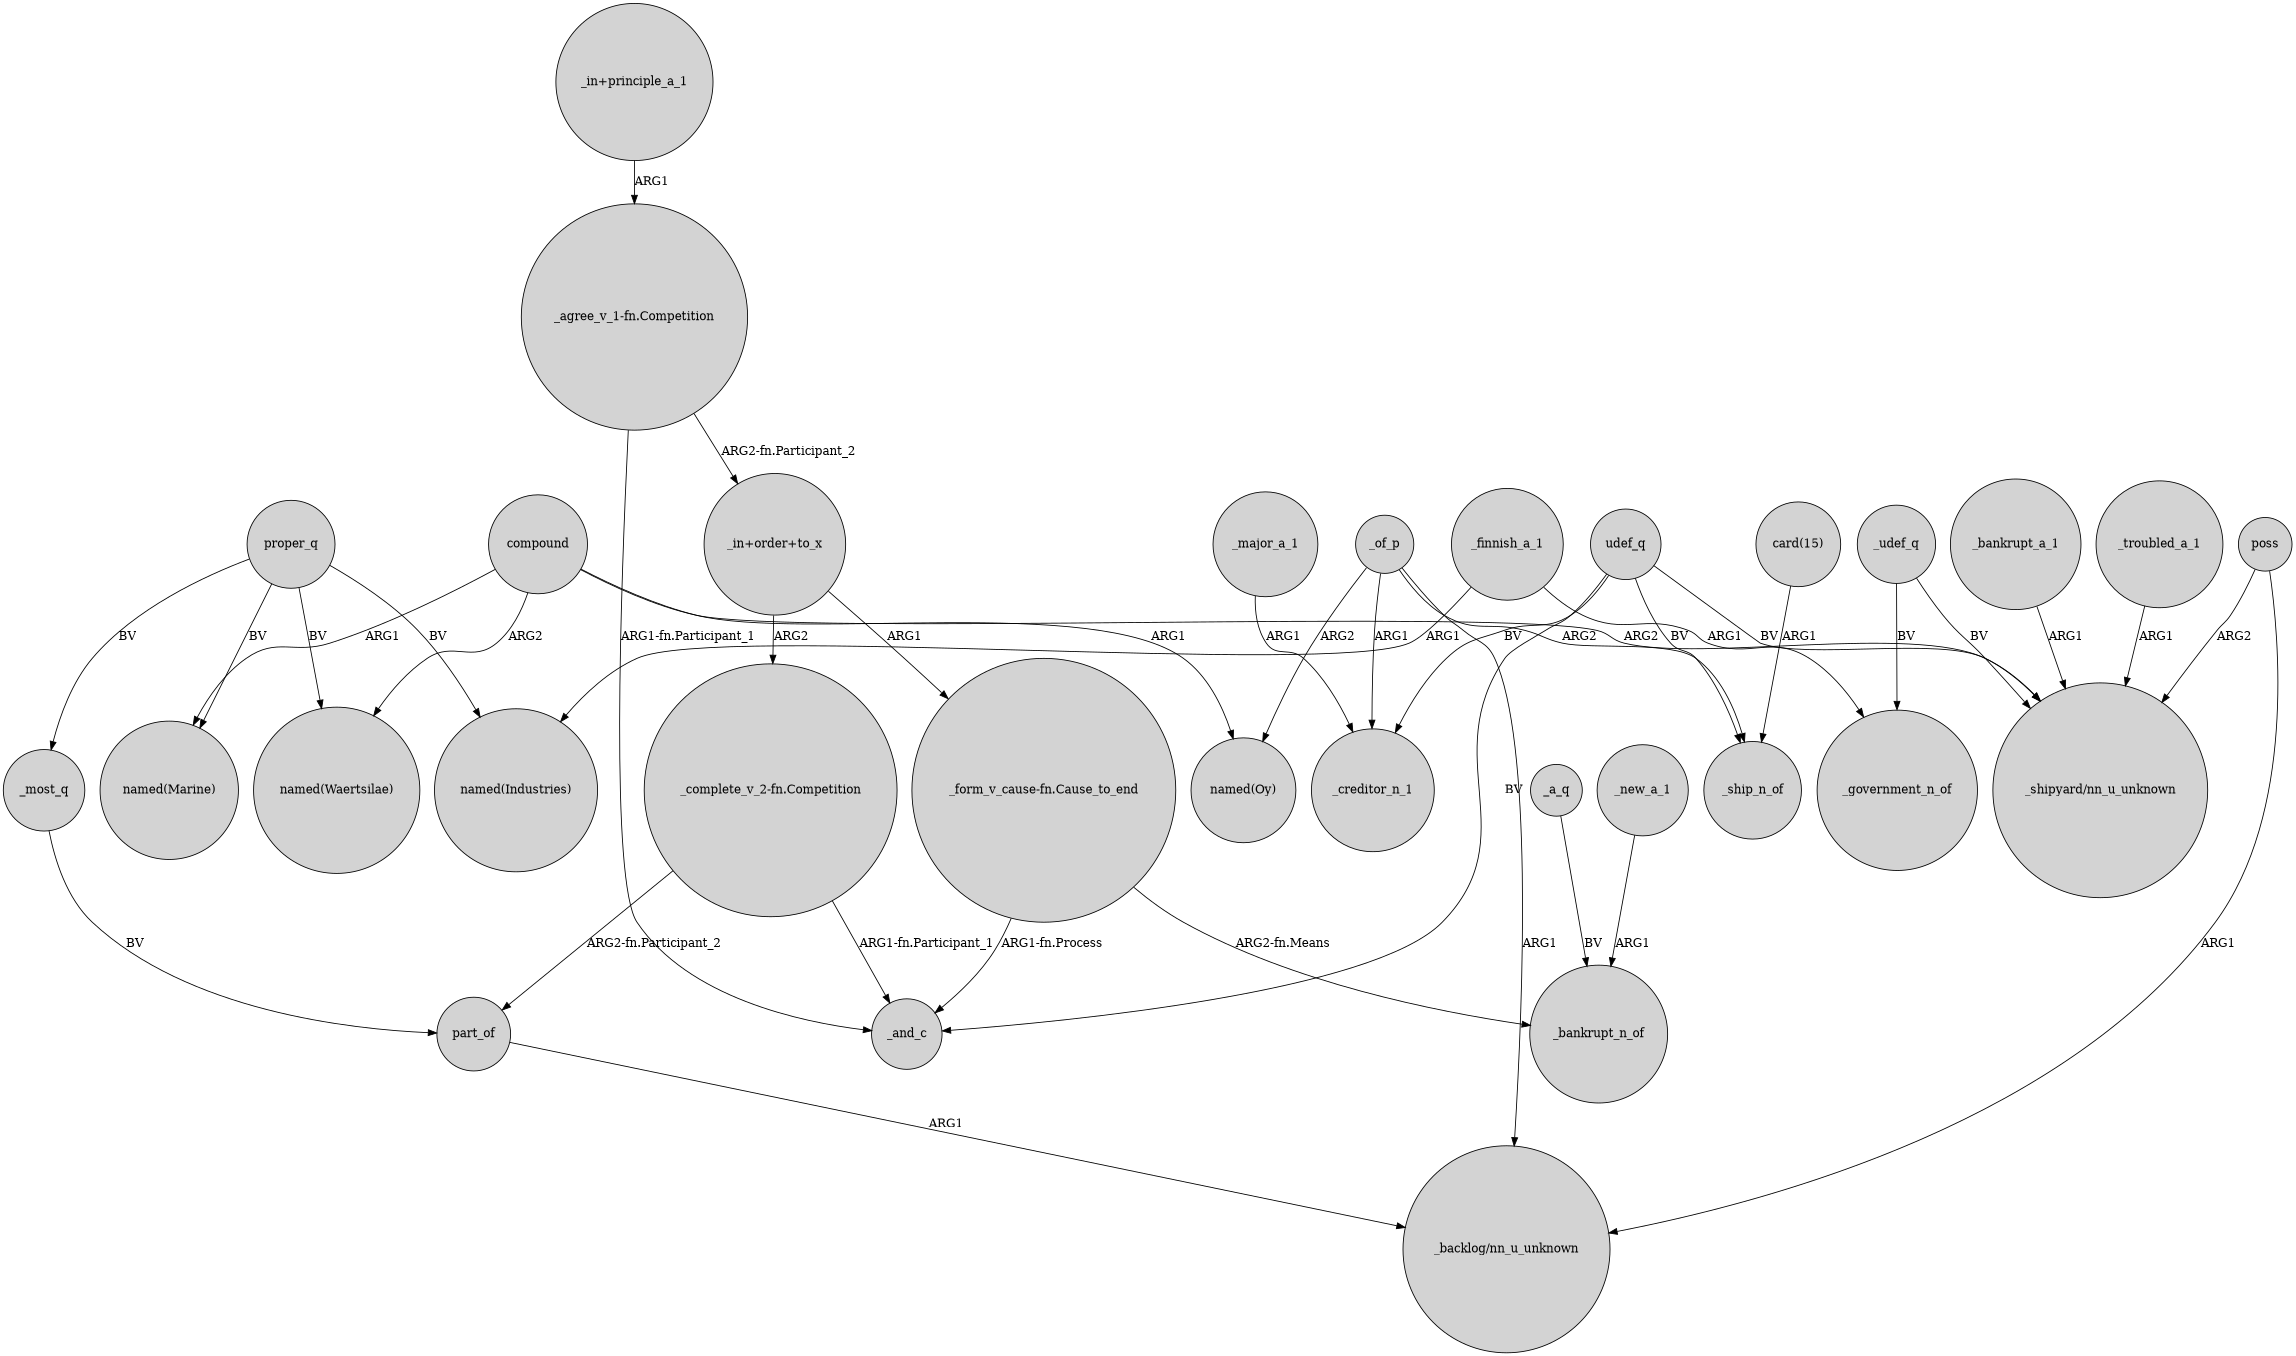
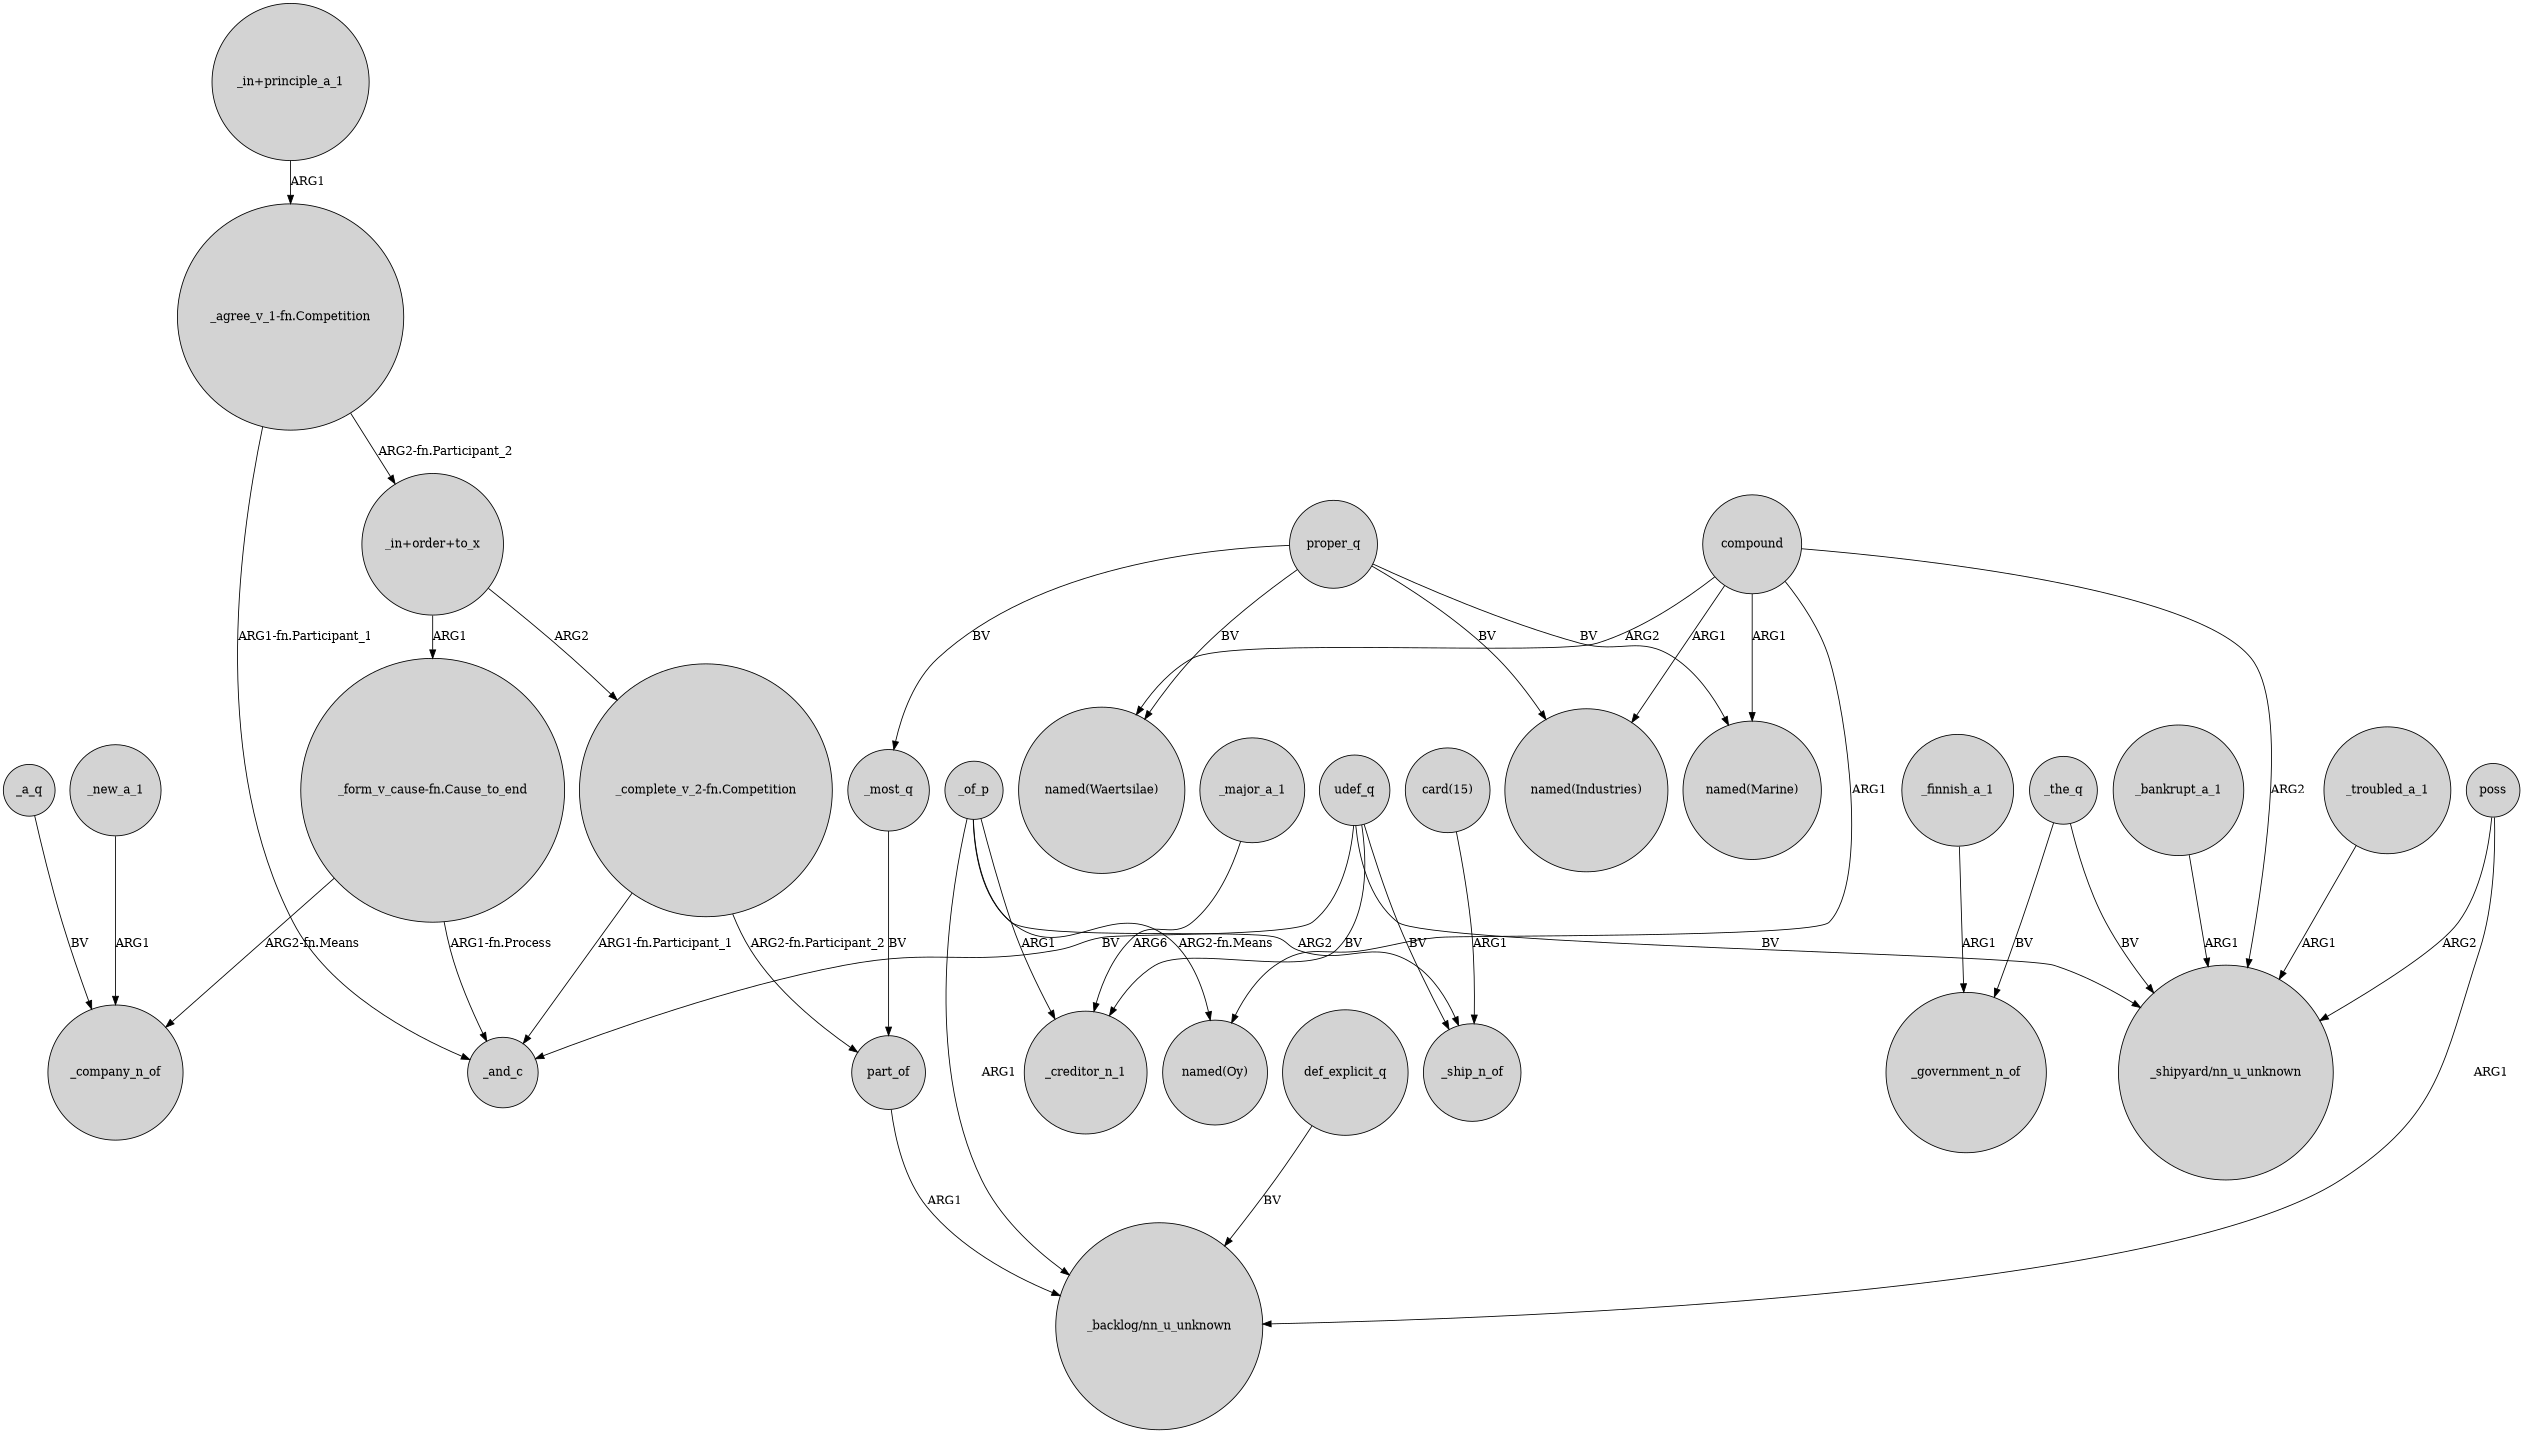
(1896, 544) -> (2063, 790)
(1284, 637) -> (1150, 944)
(1338, 637) -> (1226, 944)
(1019, 650) -> (1681, 650)
(1599, 1034) -> (115, 1073)
none -> (1345, 1073)
